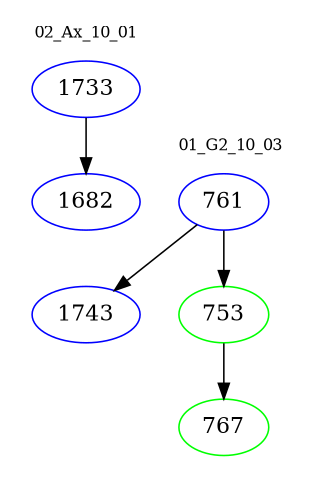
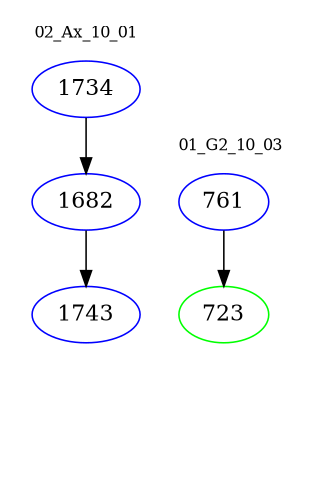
(86, 89) -> (86, 89)
(176, 241) -> (86, 251)
(224, 315) -> (224, 315)
(224, 427) -> none
